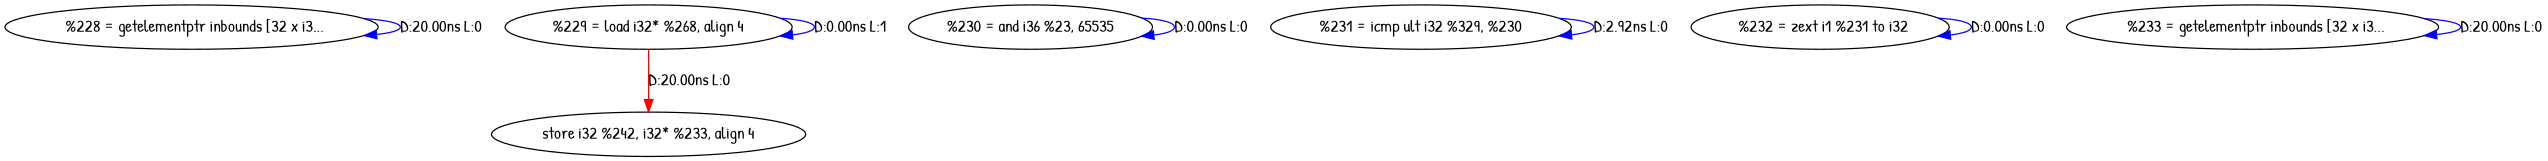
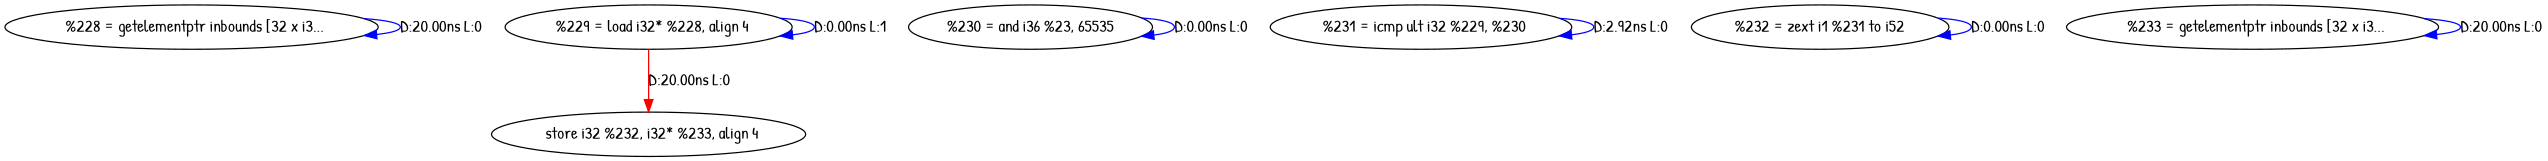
(649, 27) -> (649, 27)
(1421, 27) -> (1421, 27)
(1820, 27) -> (1820, 27)
(649, 134) -> (649, 134)
